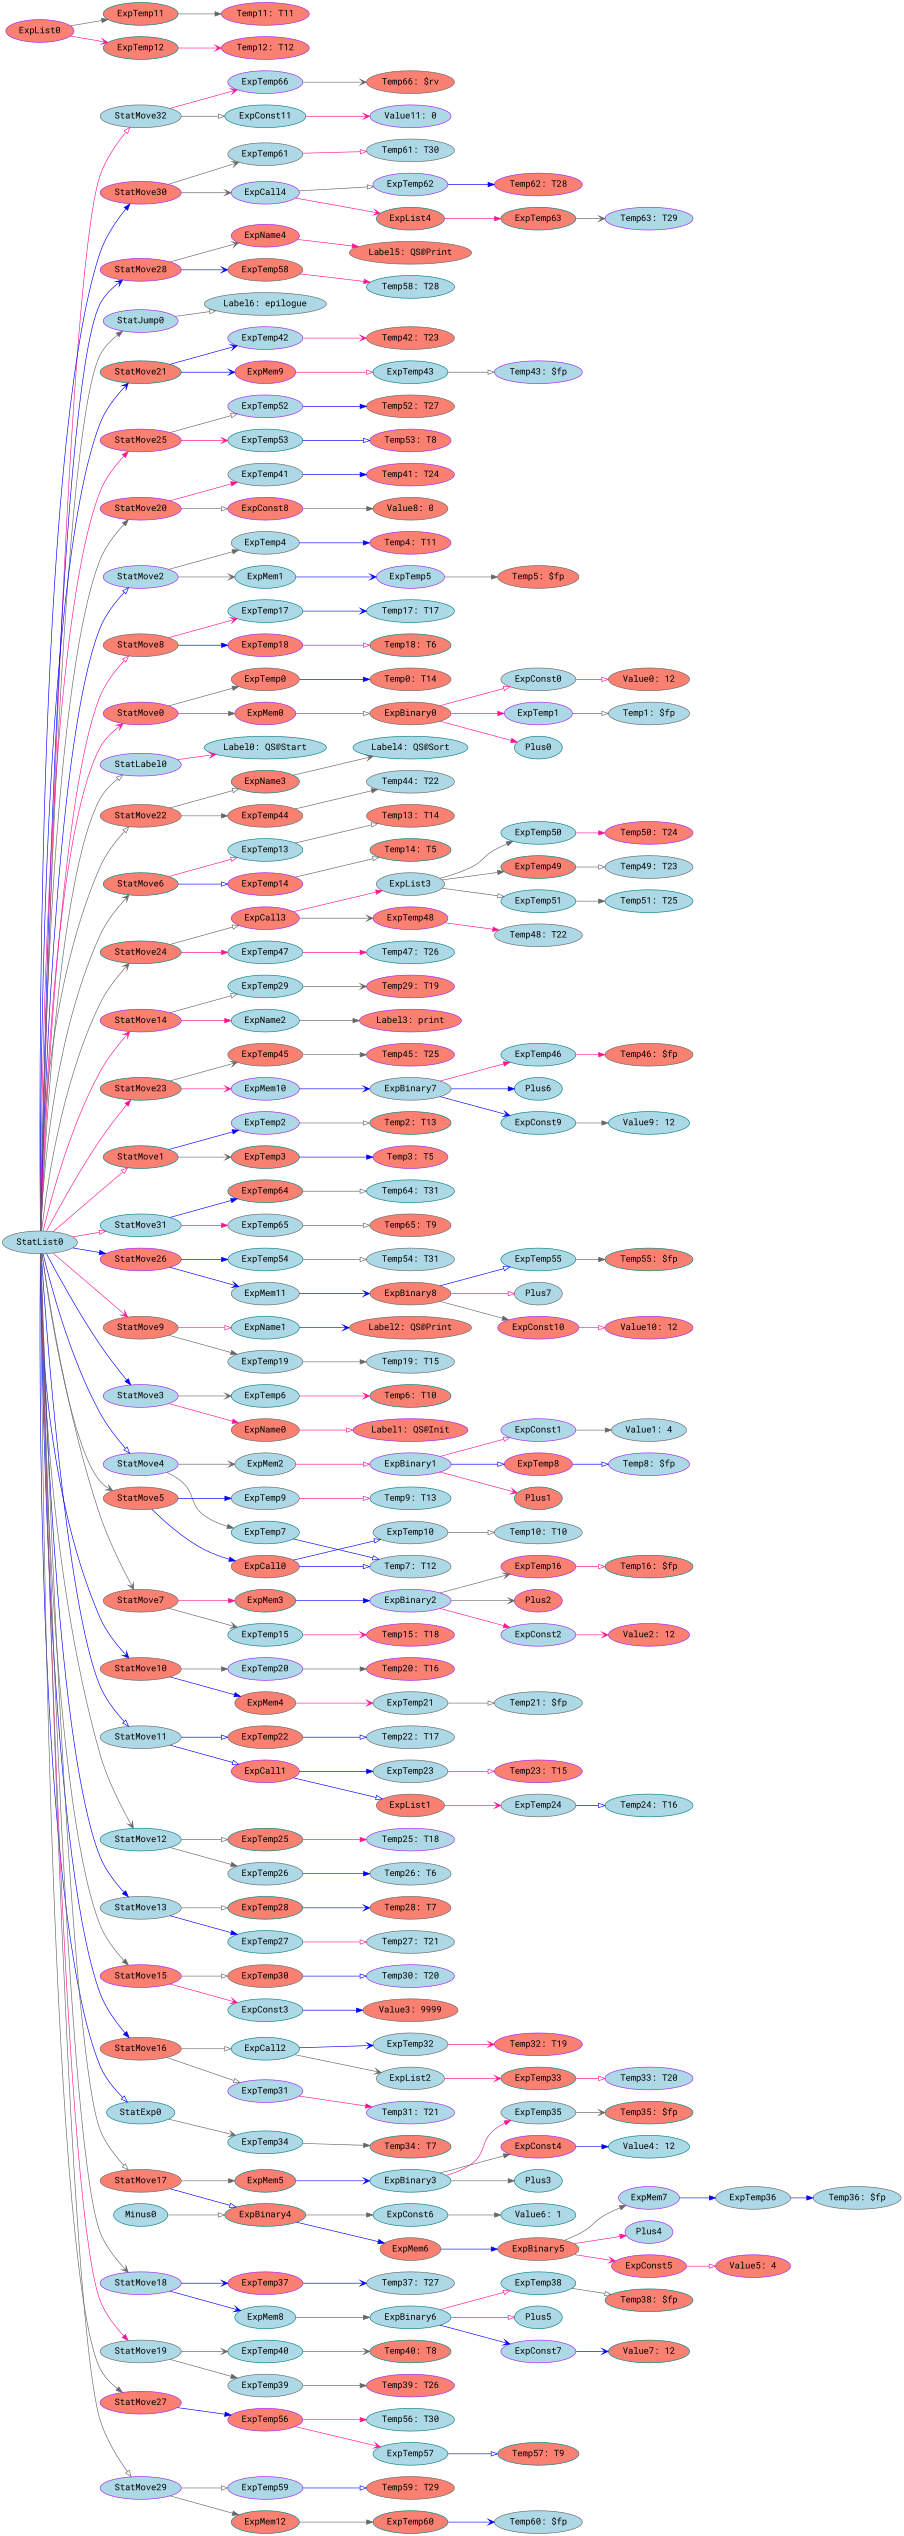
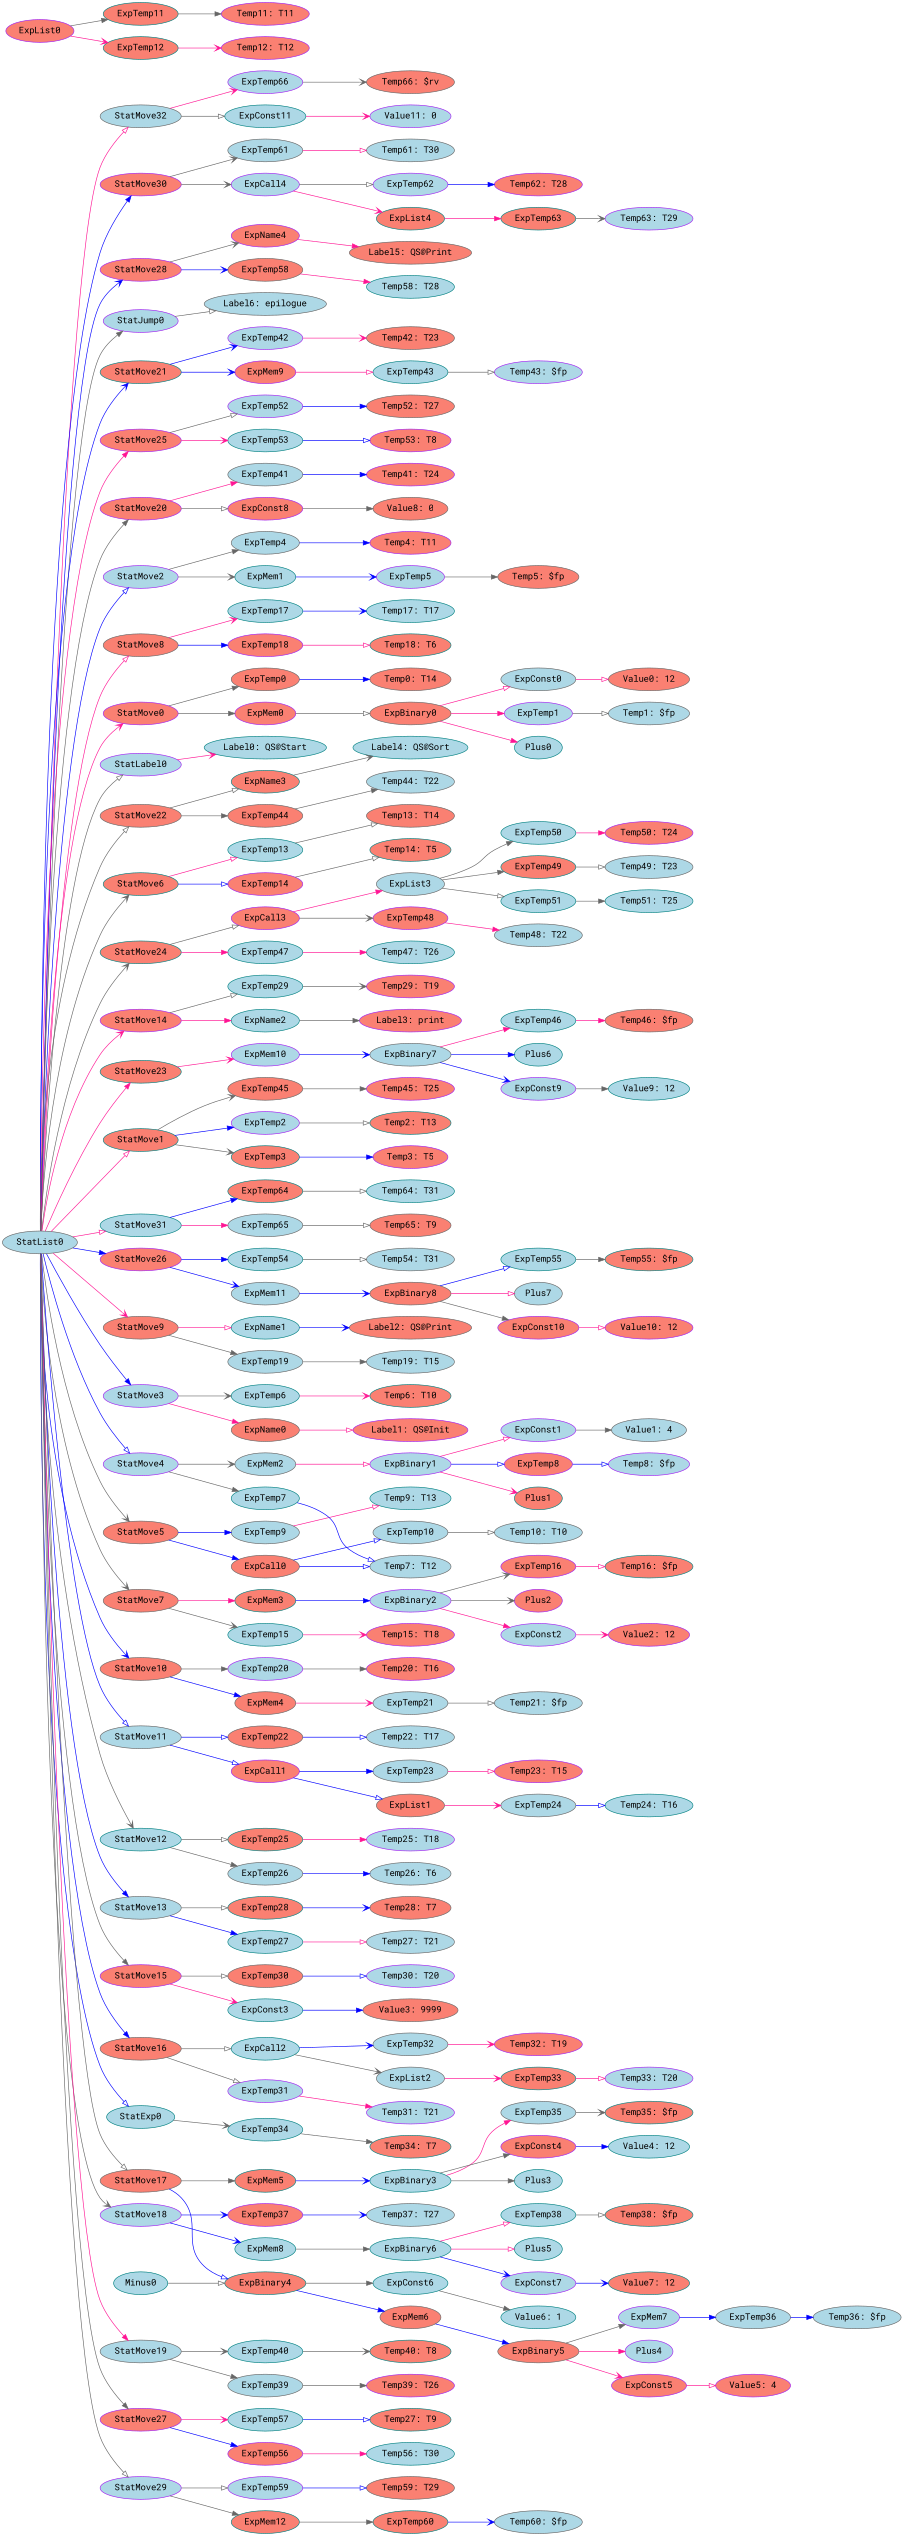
(200, 1072) -> (192, 1111)
(538, 1123) -> (538, 1089)
(335, 2436) -> (201, 2420)
(538, 2454) -> (410, 2420)
